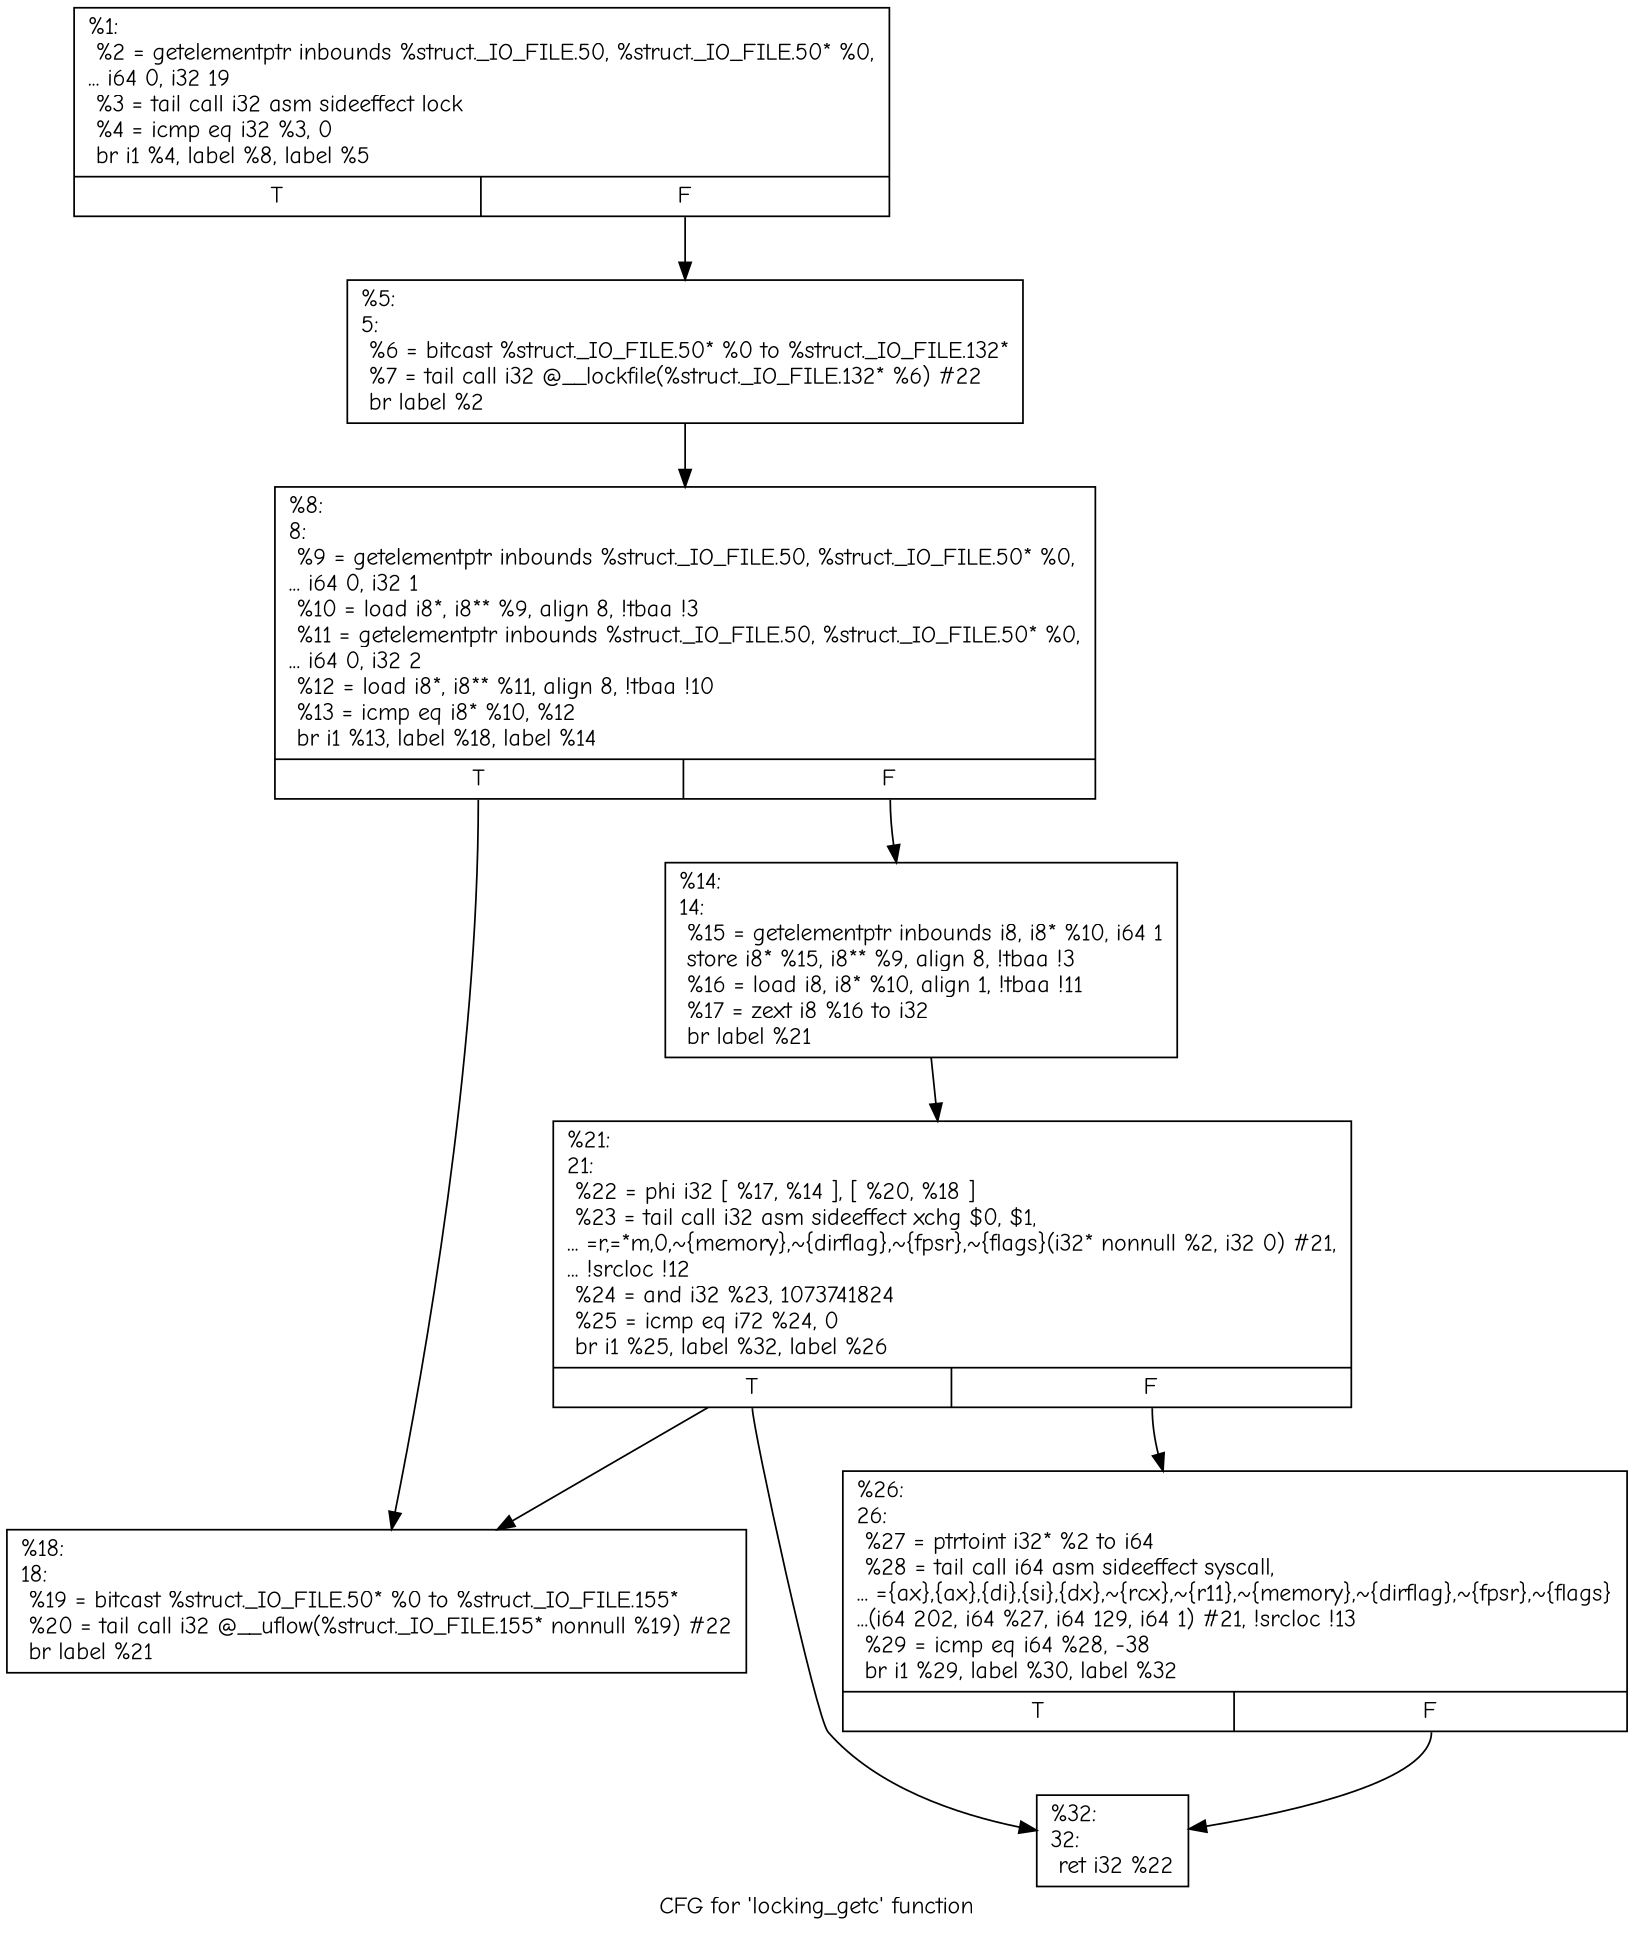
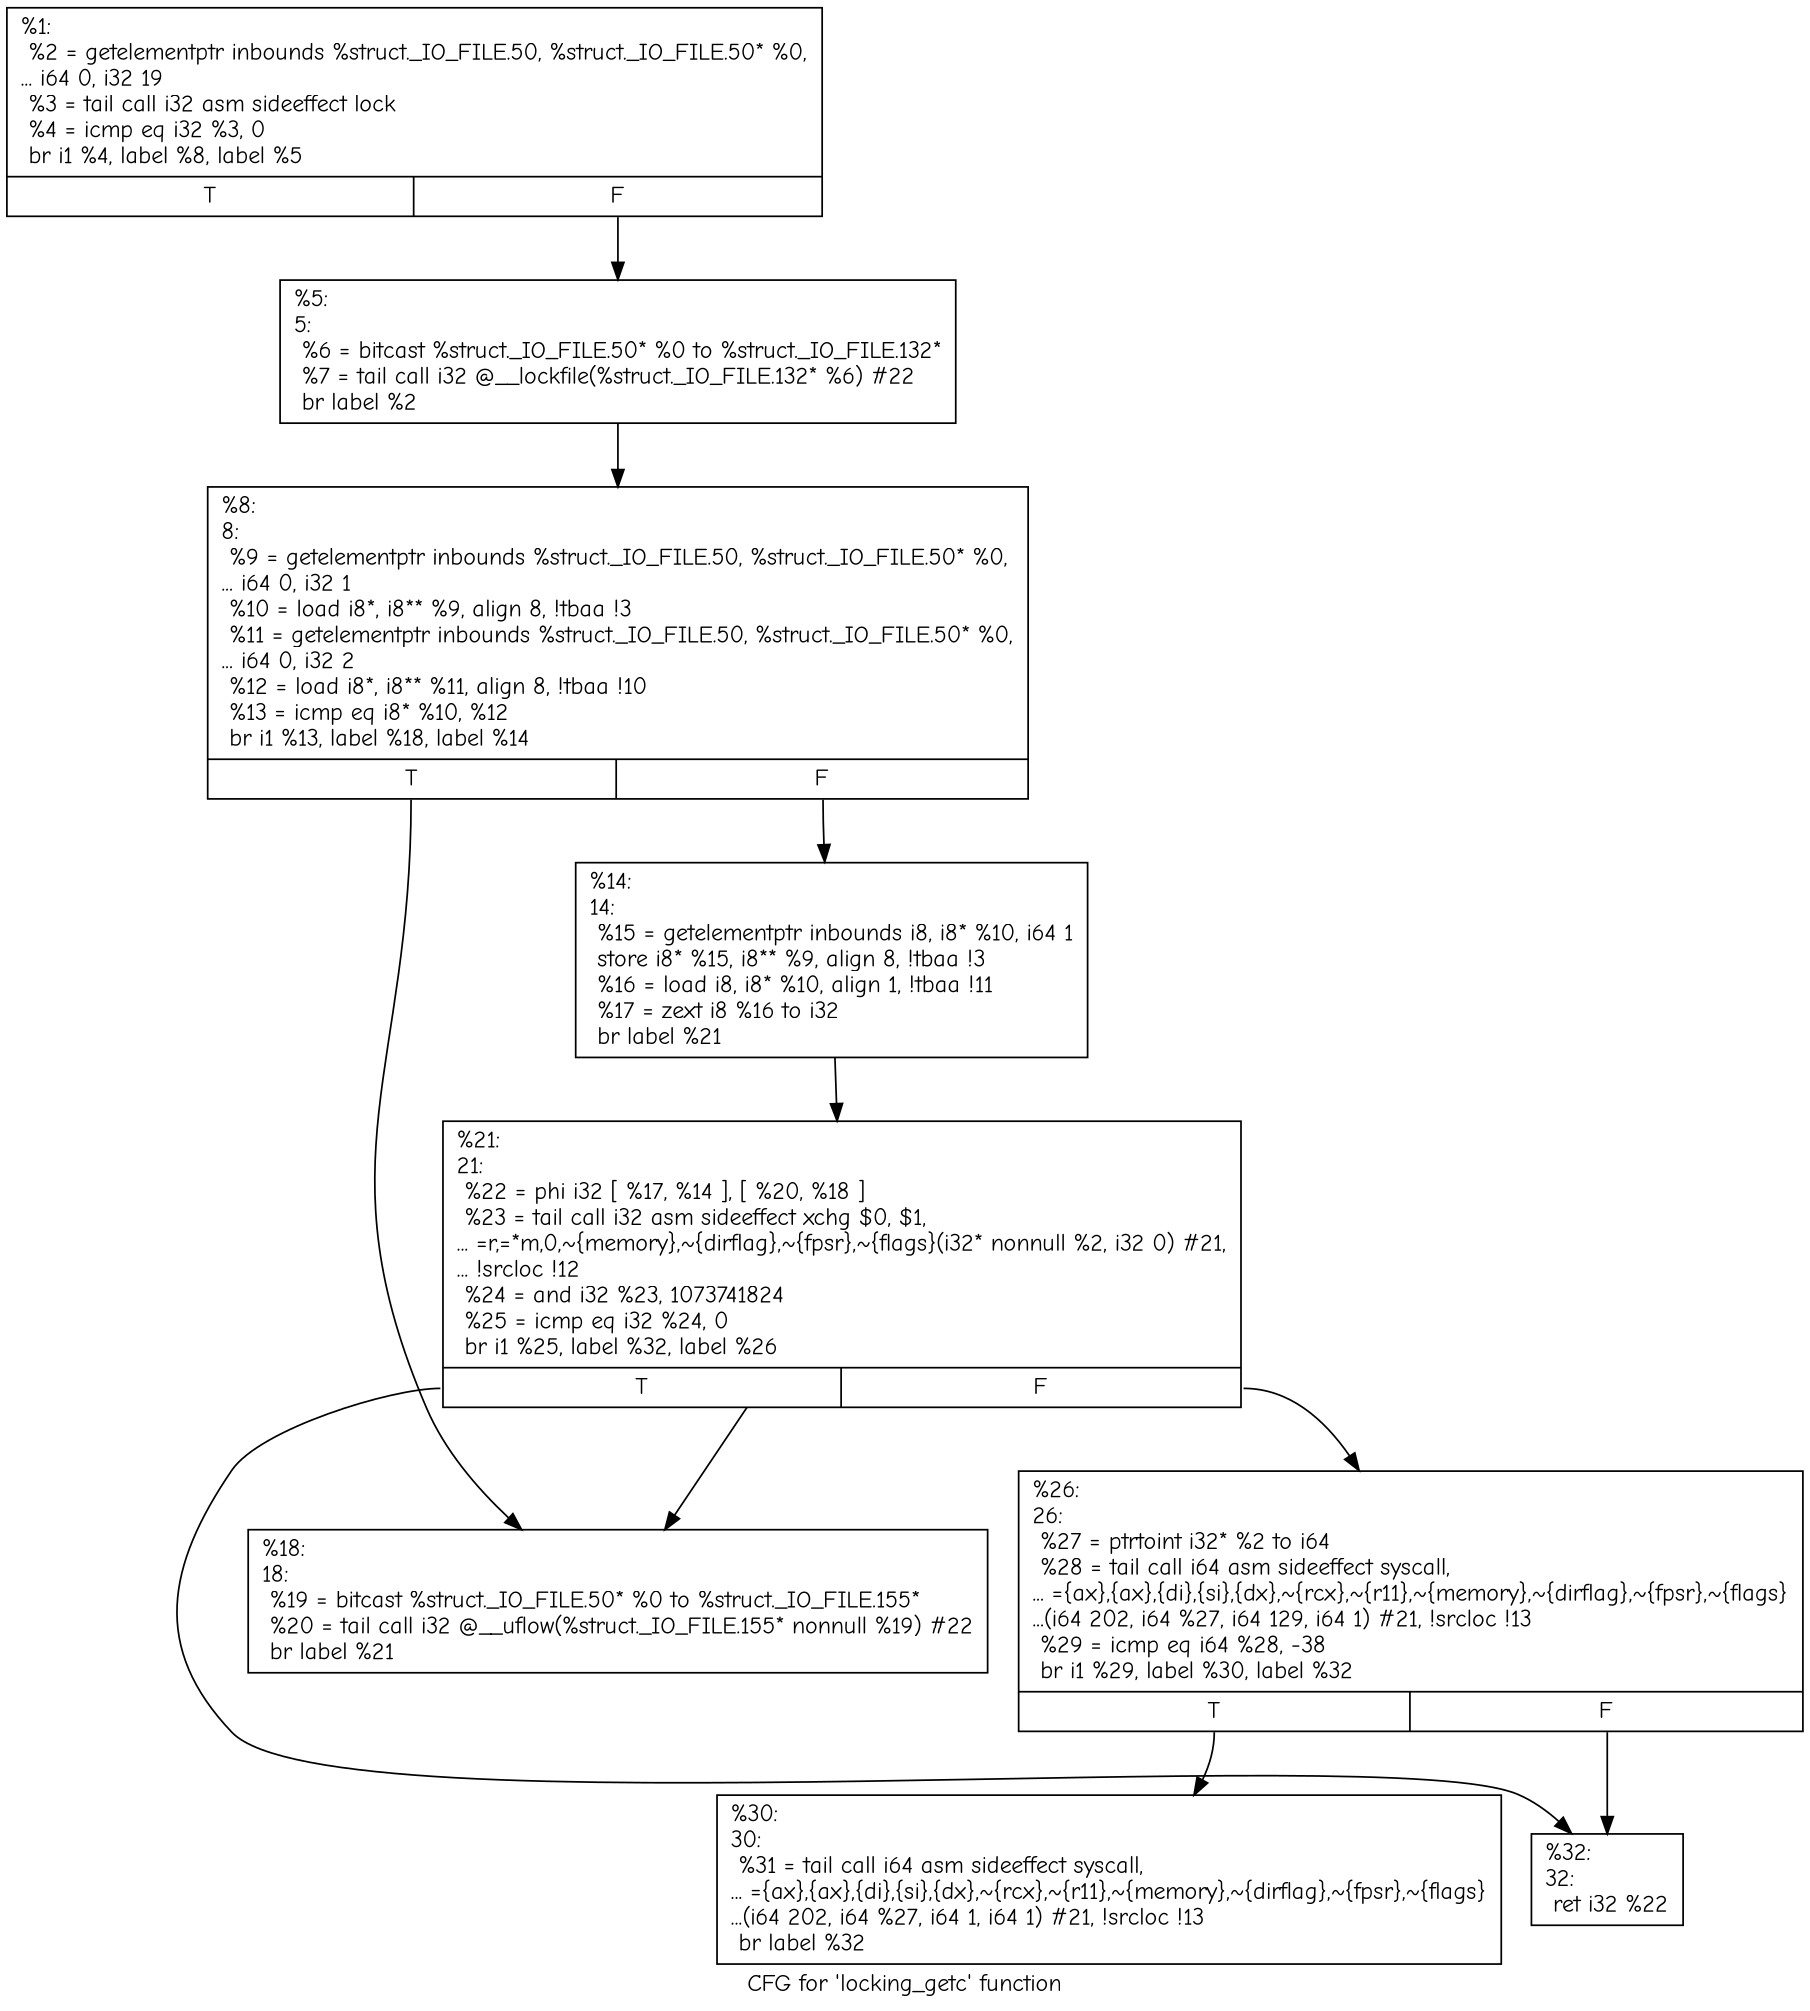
(703, 1321) -> (593, 1321)
none -> (1109, 1880)
